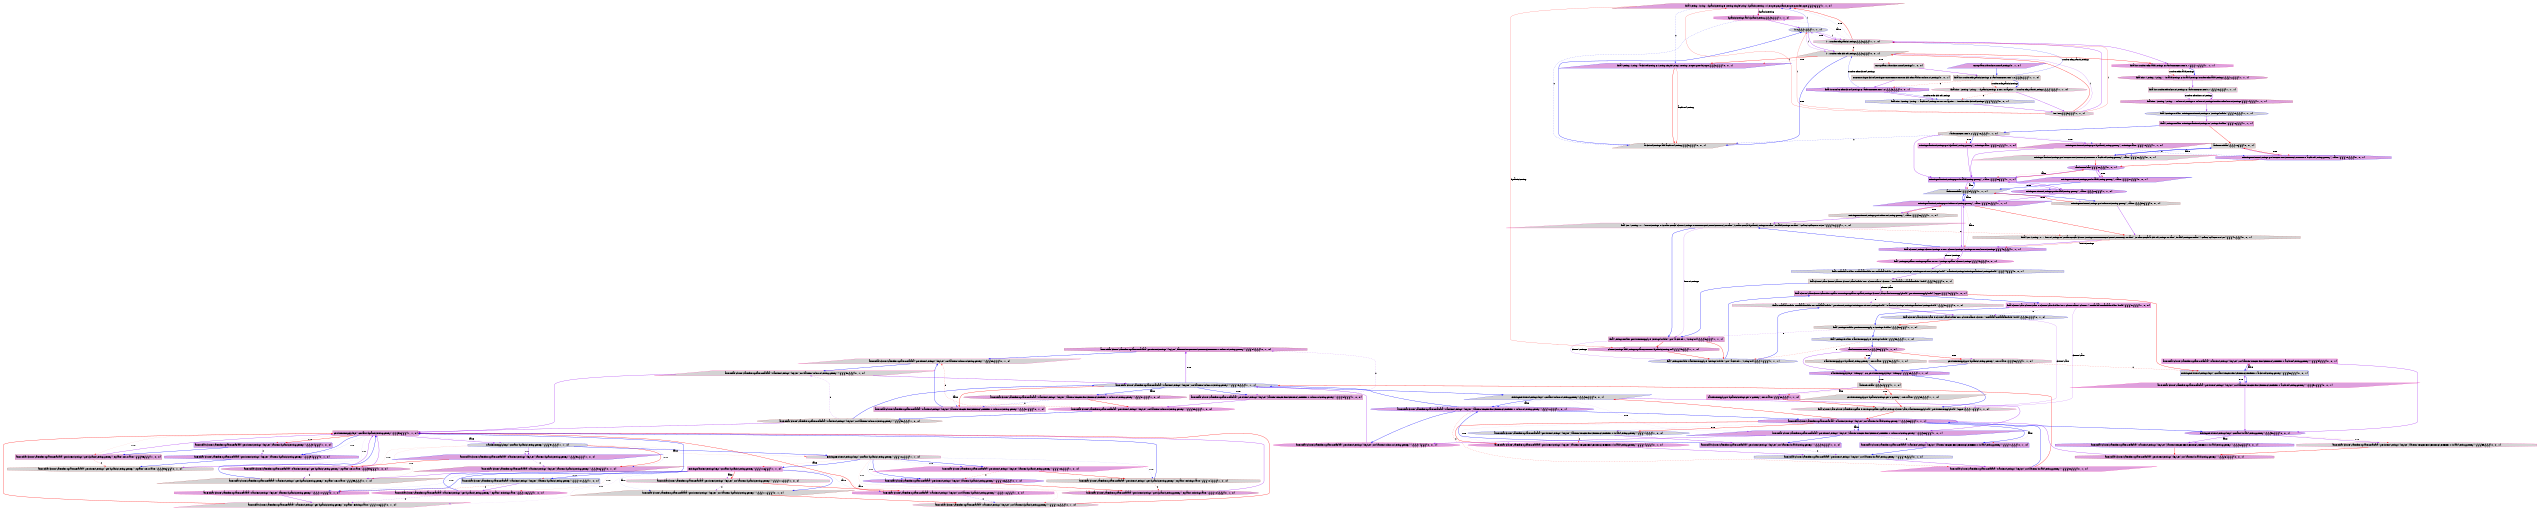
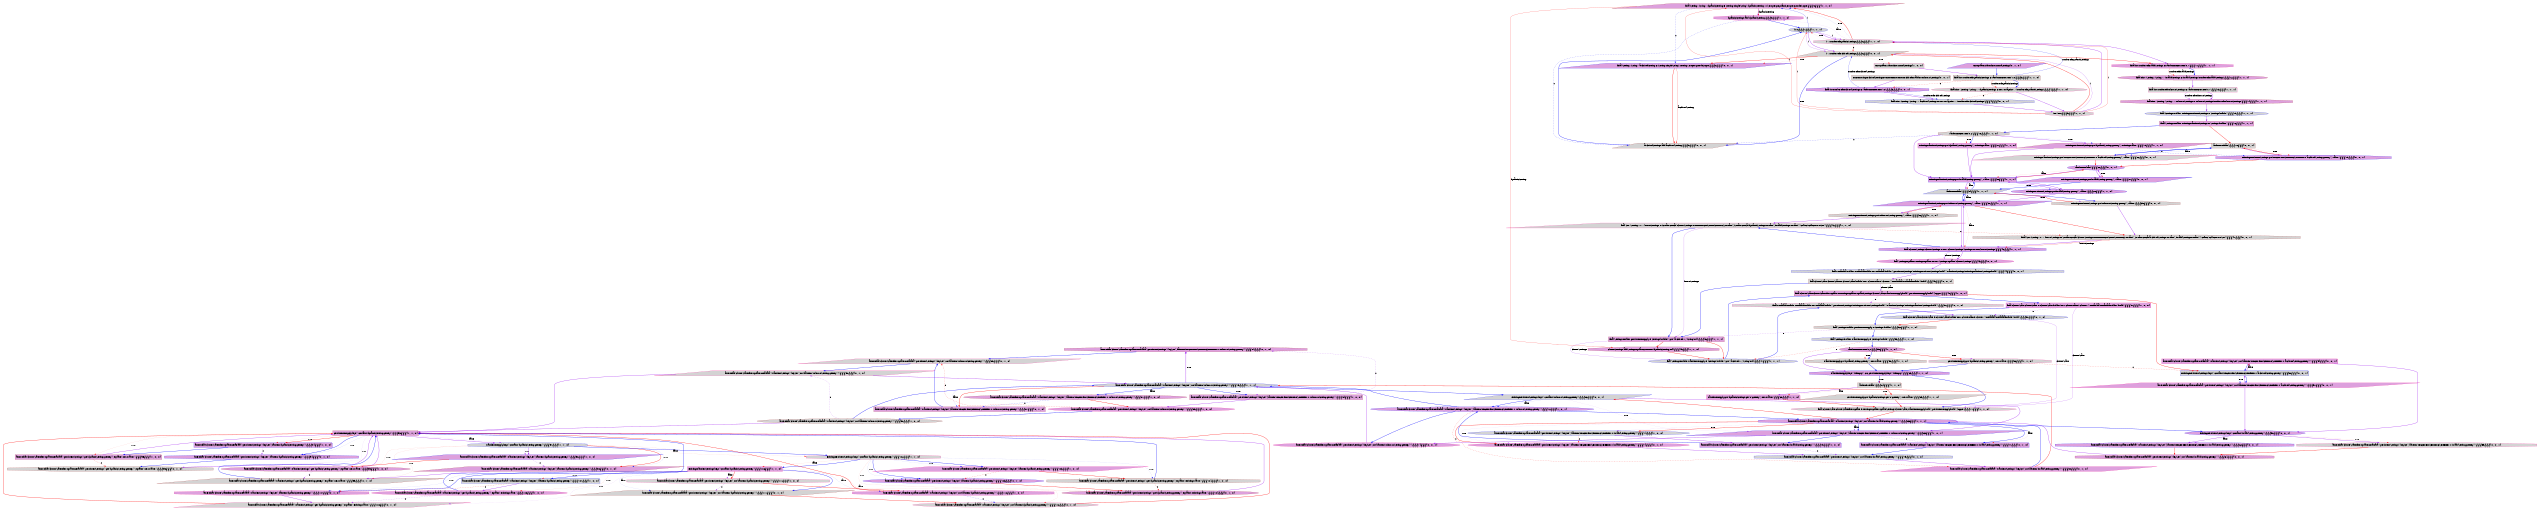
(1783, 24) -> (1783, 24)
(1821, 37) -> (1821, 37)
